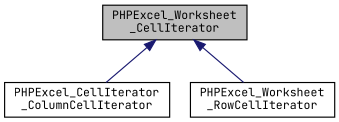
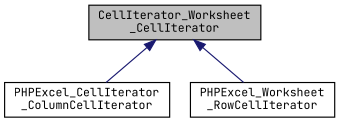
(175, 23) -> (175, 23)
